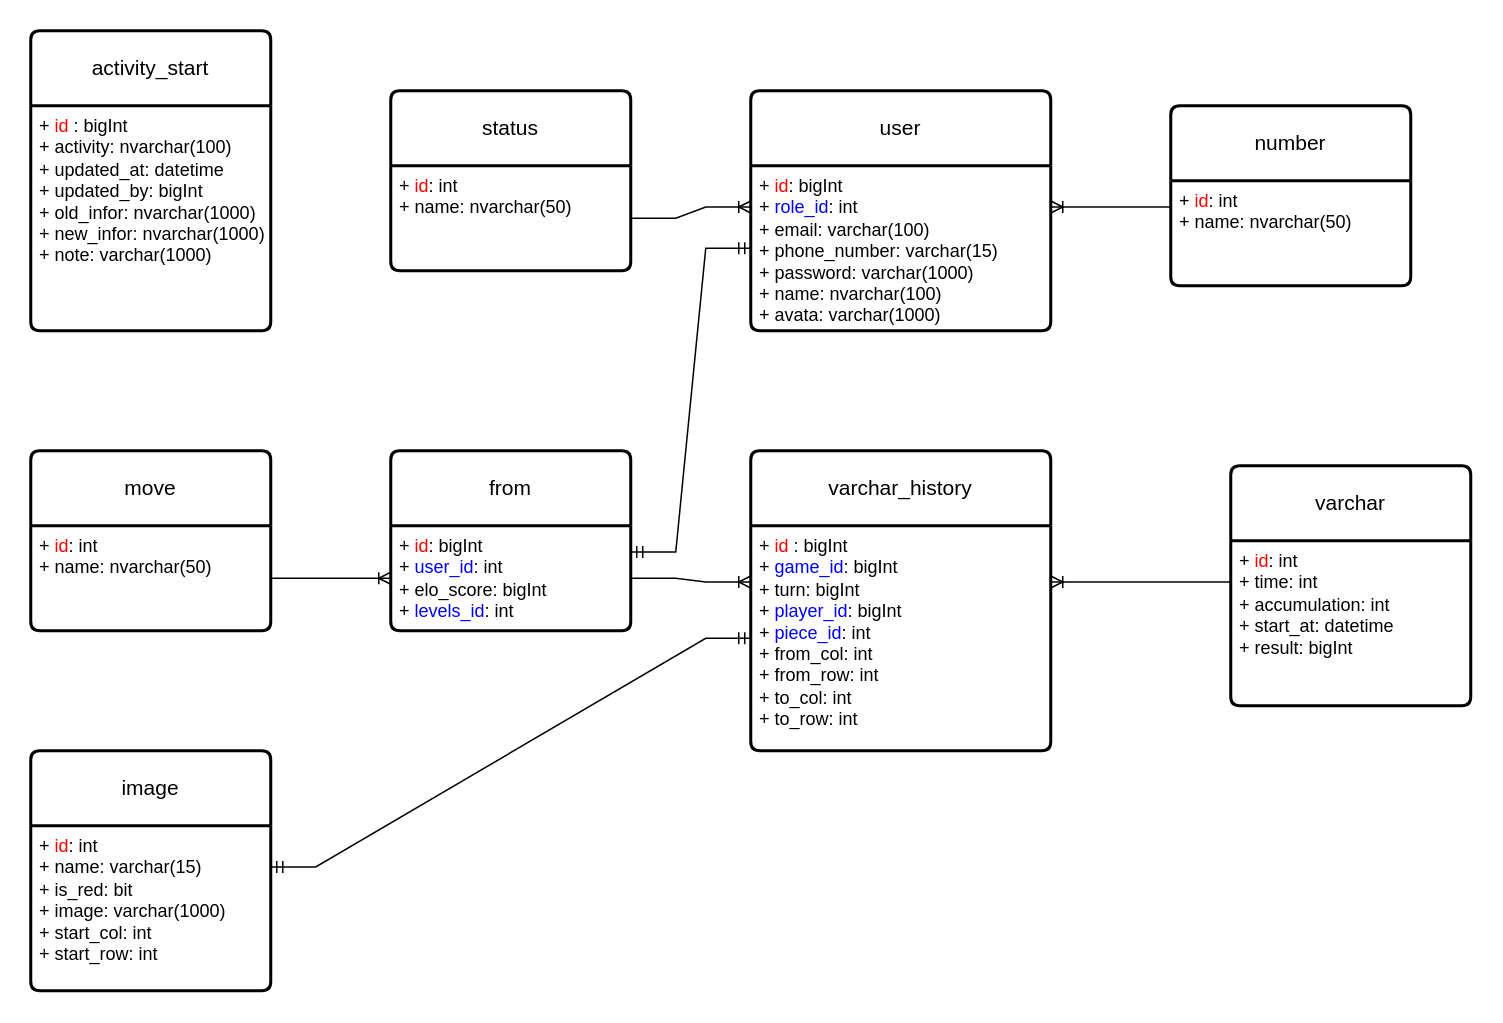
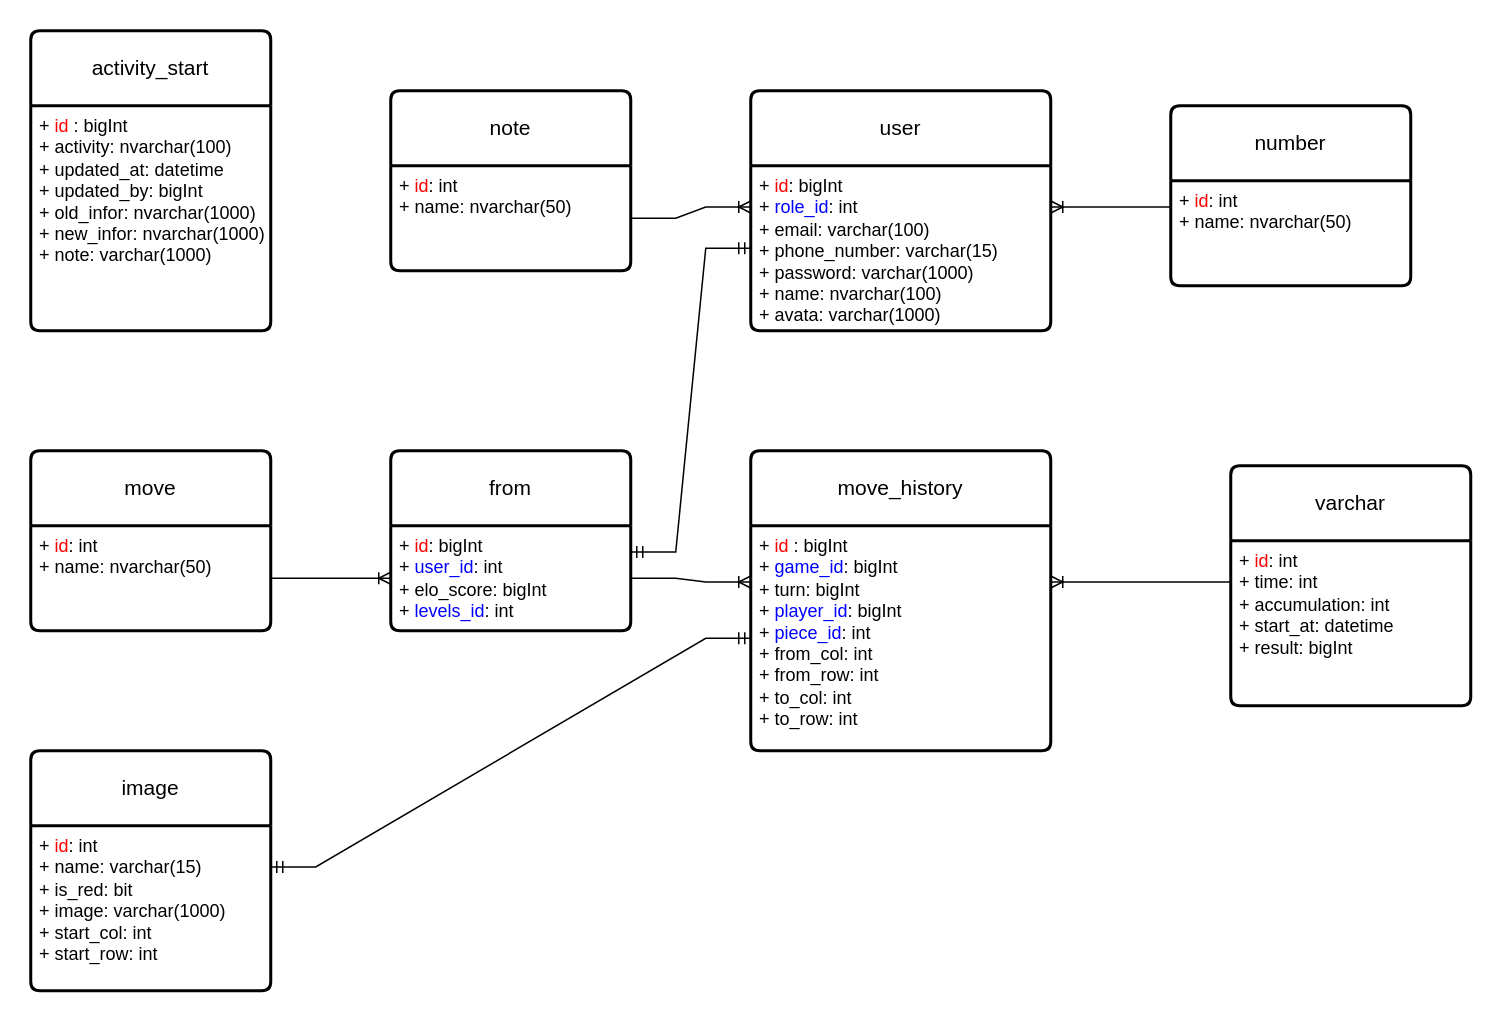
(511, 128) -> (511, 128)
(901, 488) -> (901, 488)
